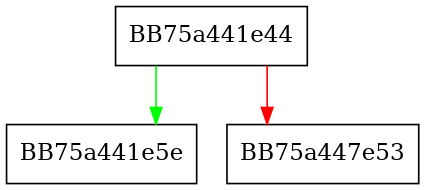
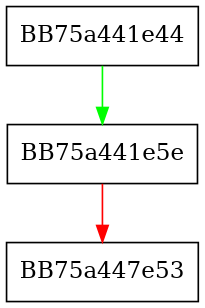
(267, 87) -> (102, 205)
